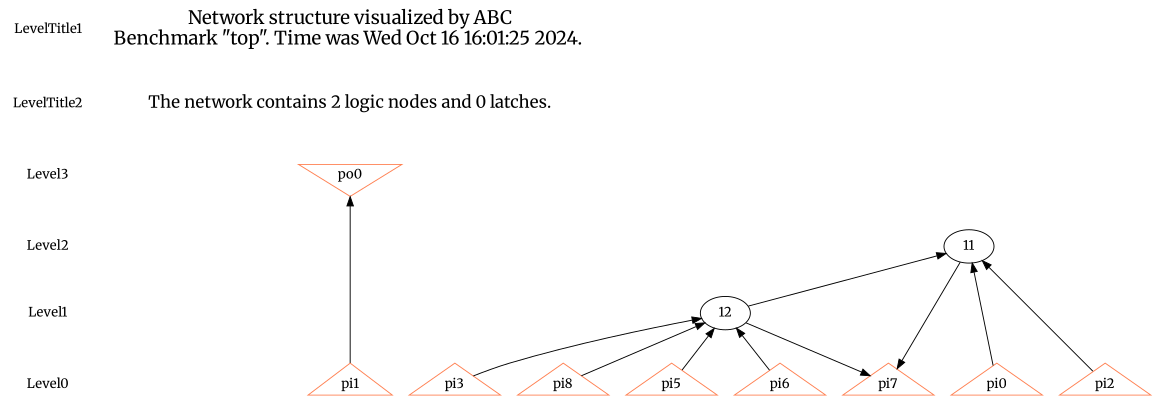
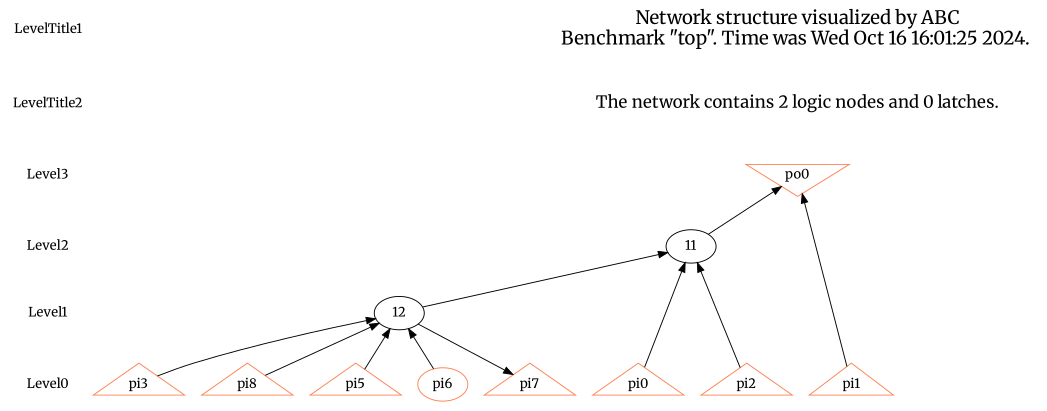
(931, 311) -> (741, 213)
(780, 384) -> (443, 384)
